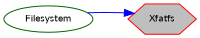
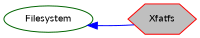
(106, 12) -> (116, 26)
